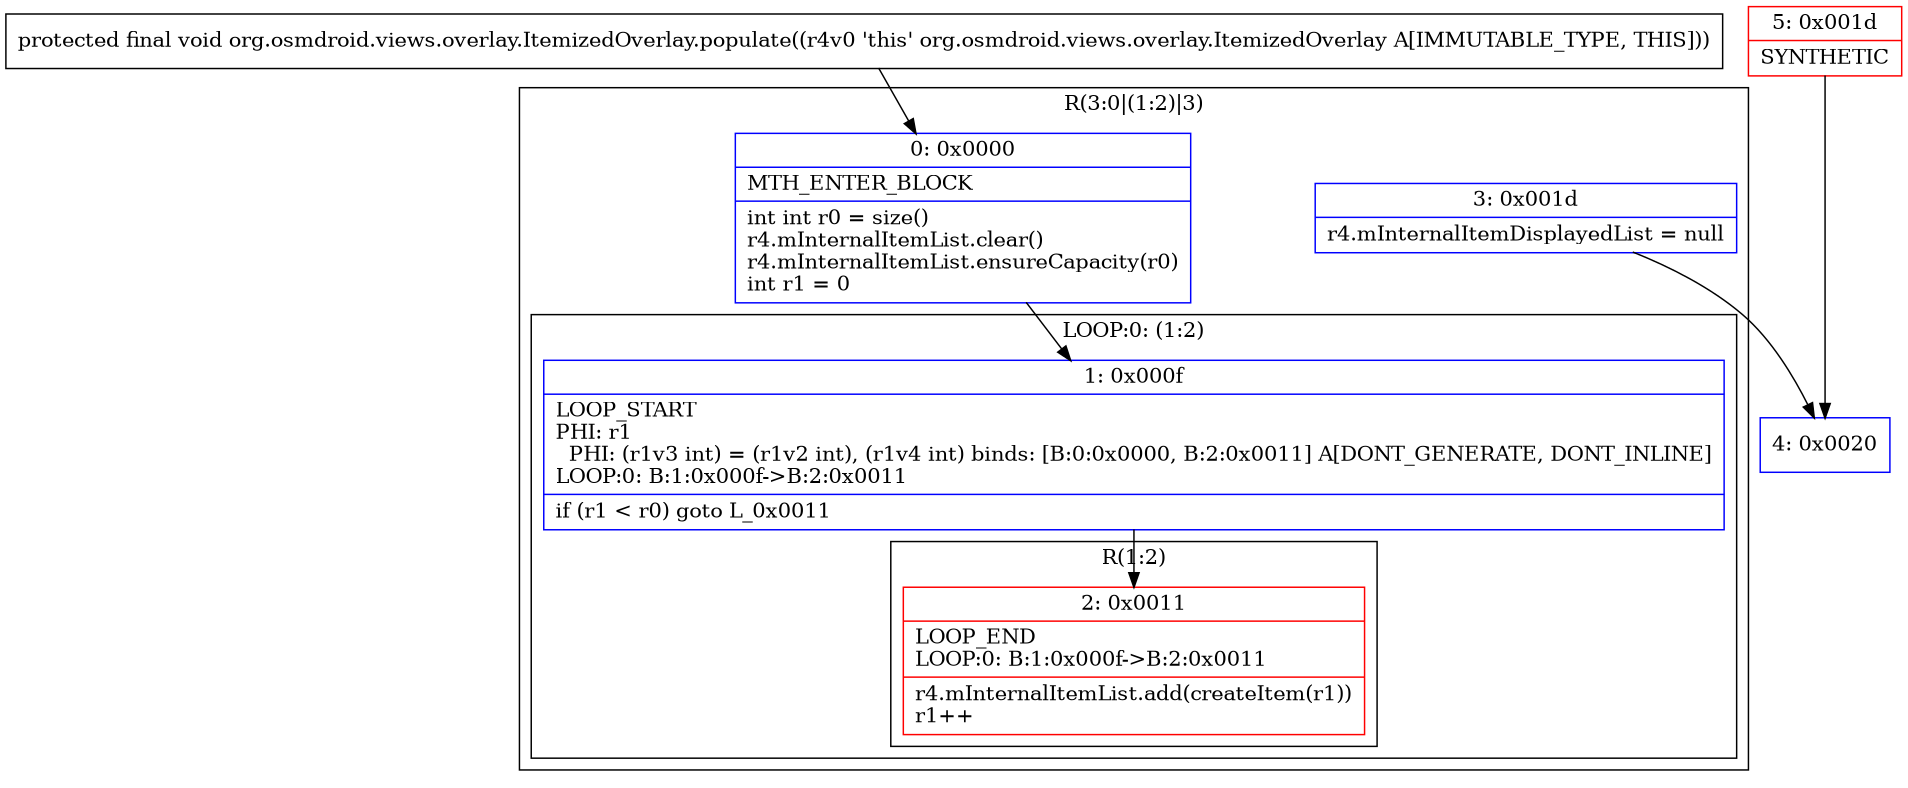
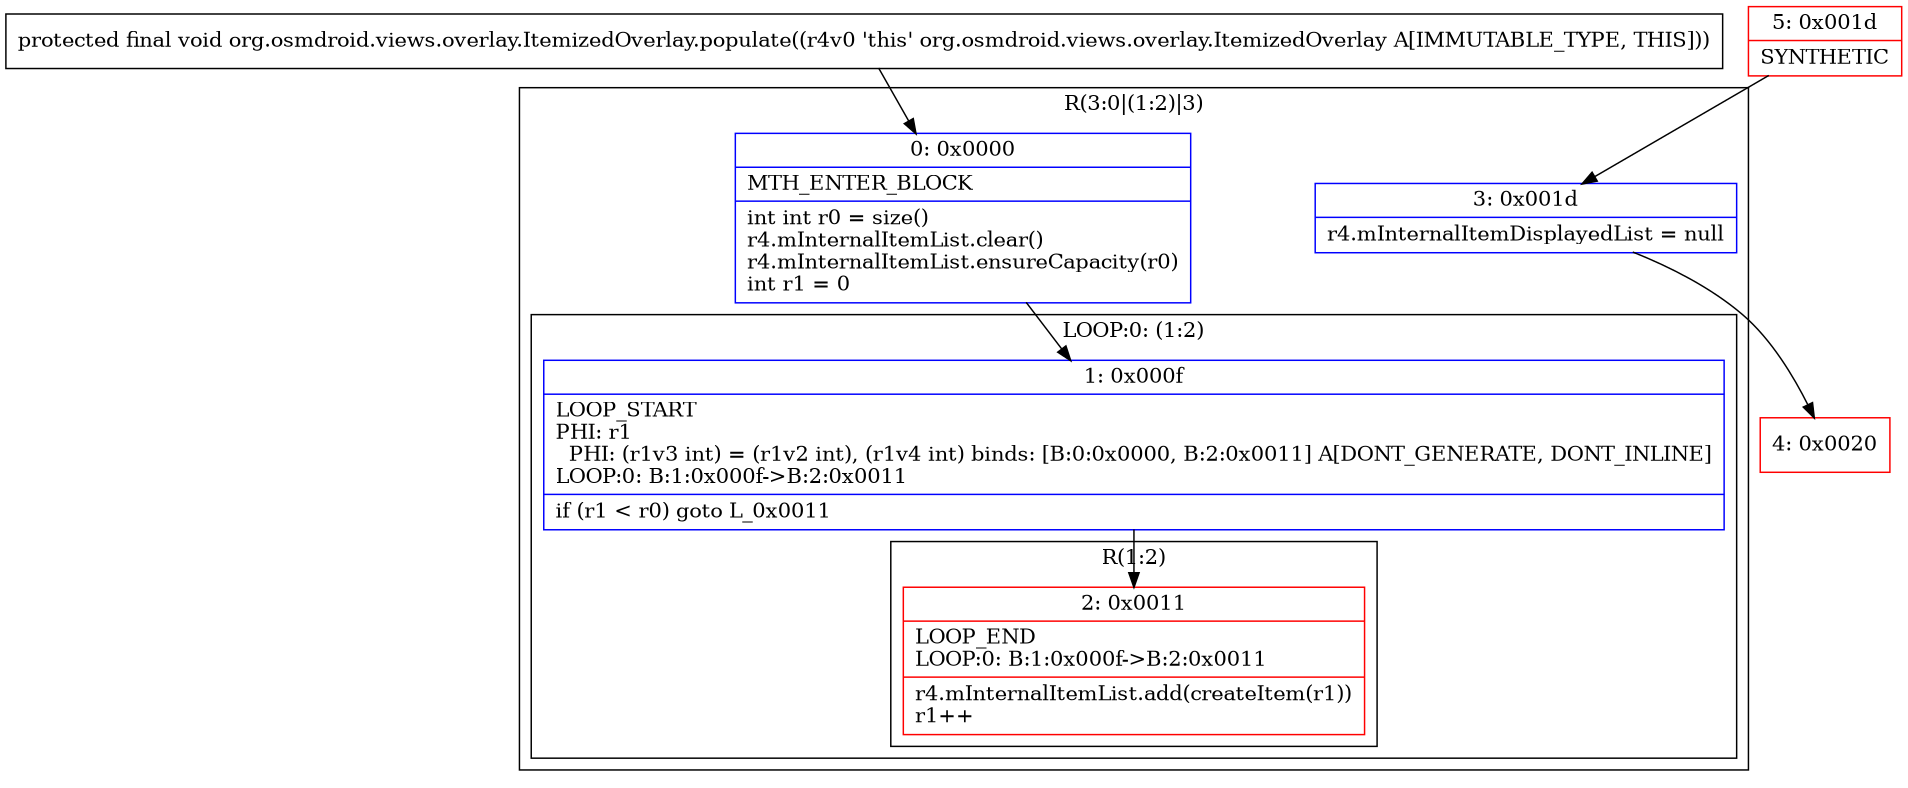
(1825, 239) -> (1682, 126)
(1825, 445) -> (1825, 445)
